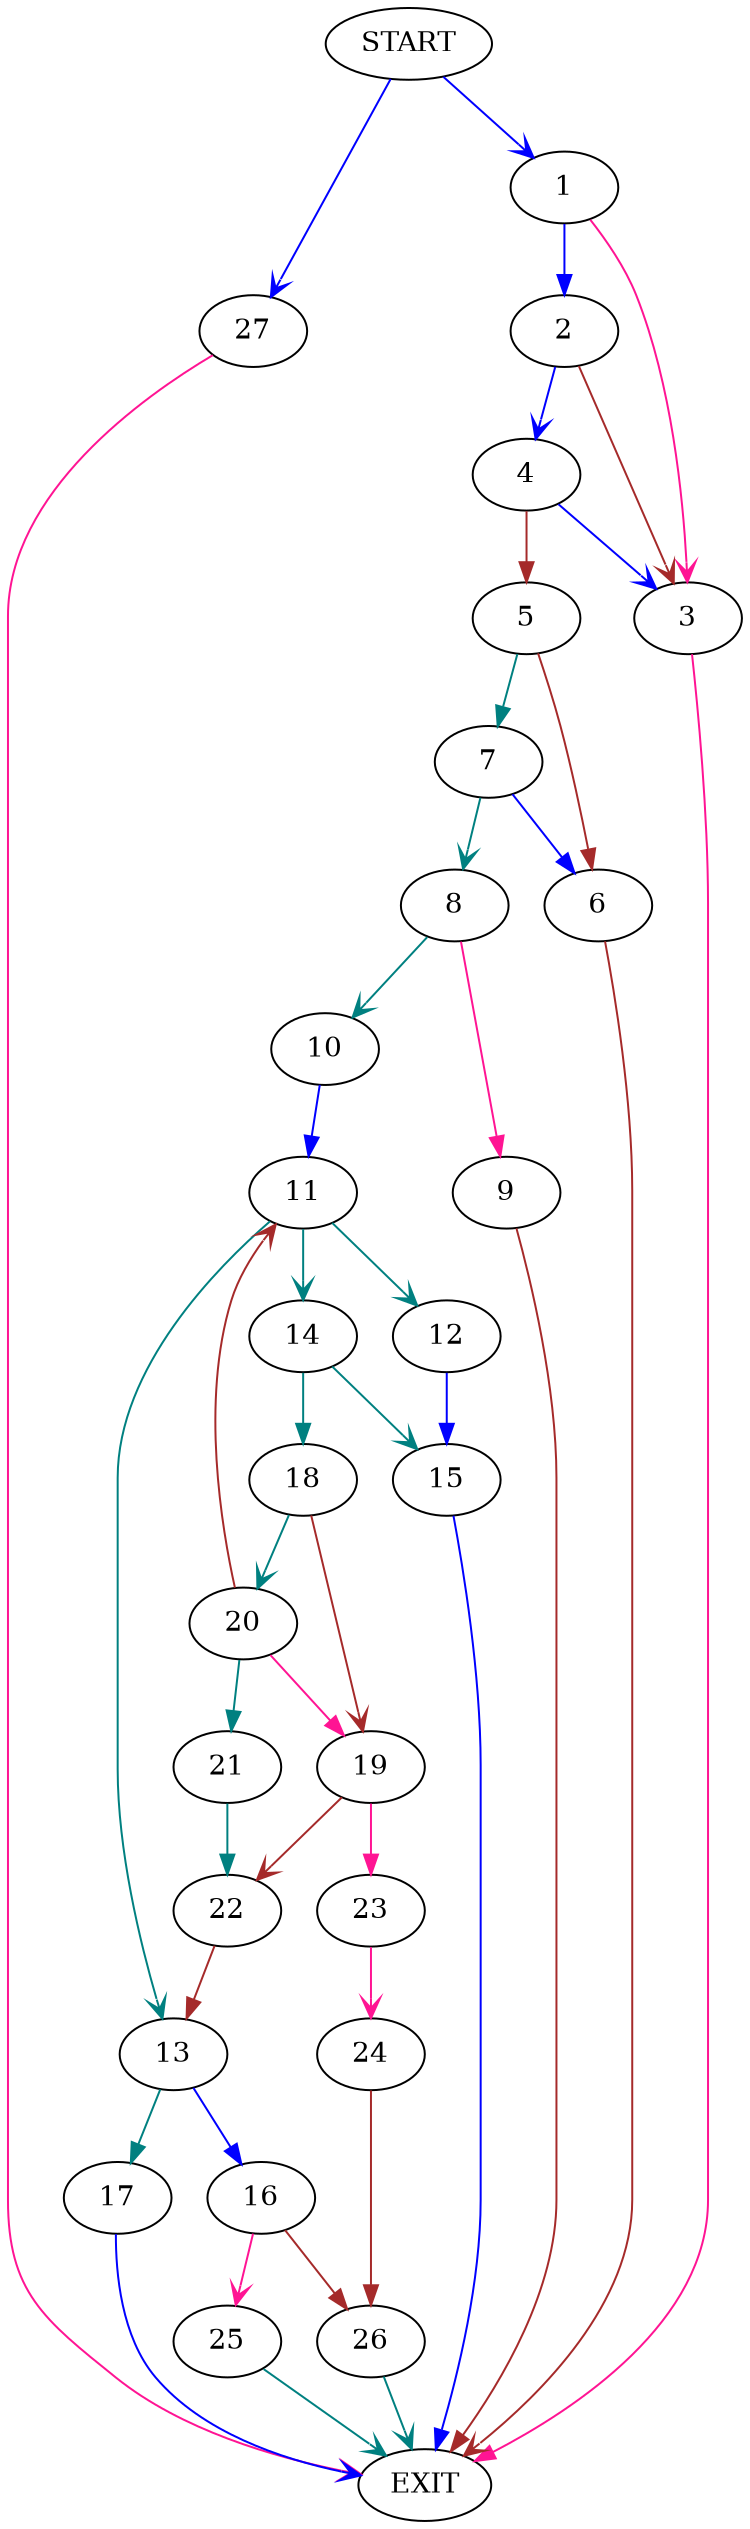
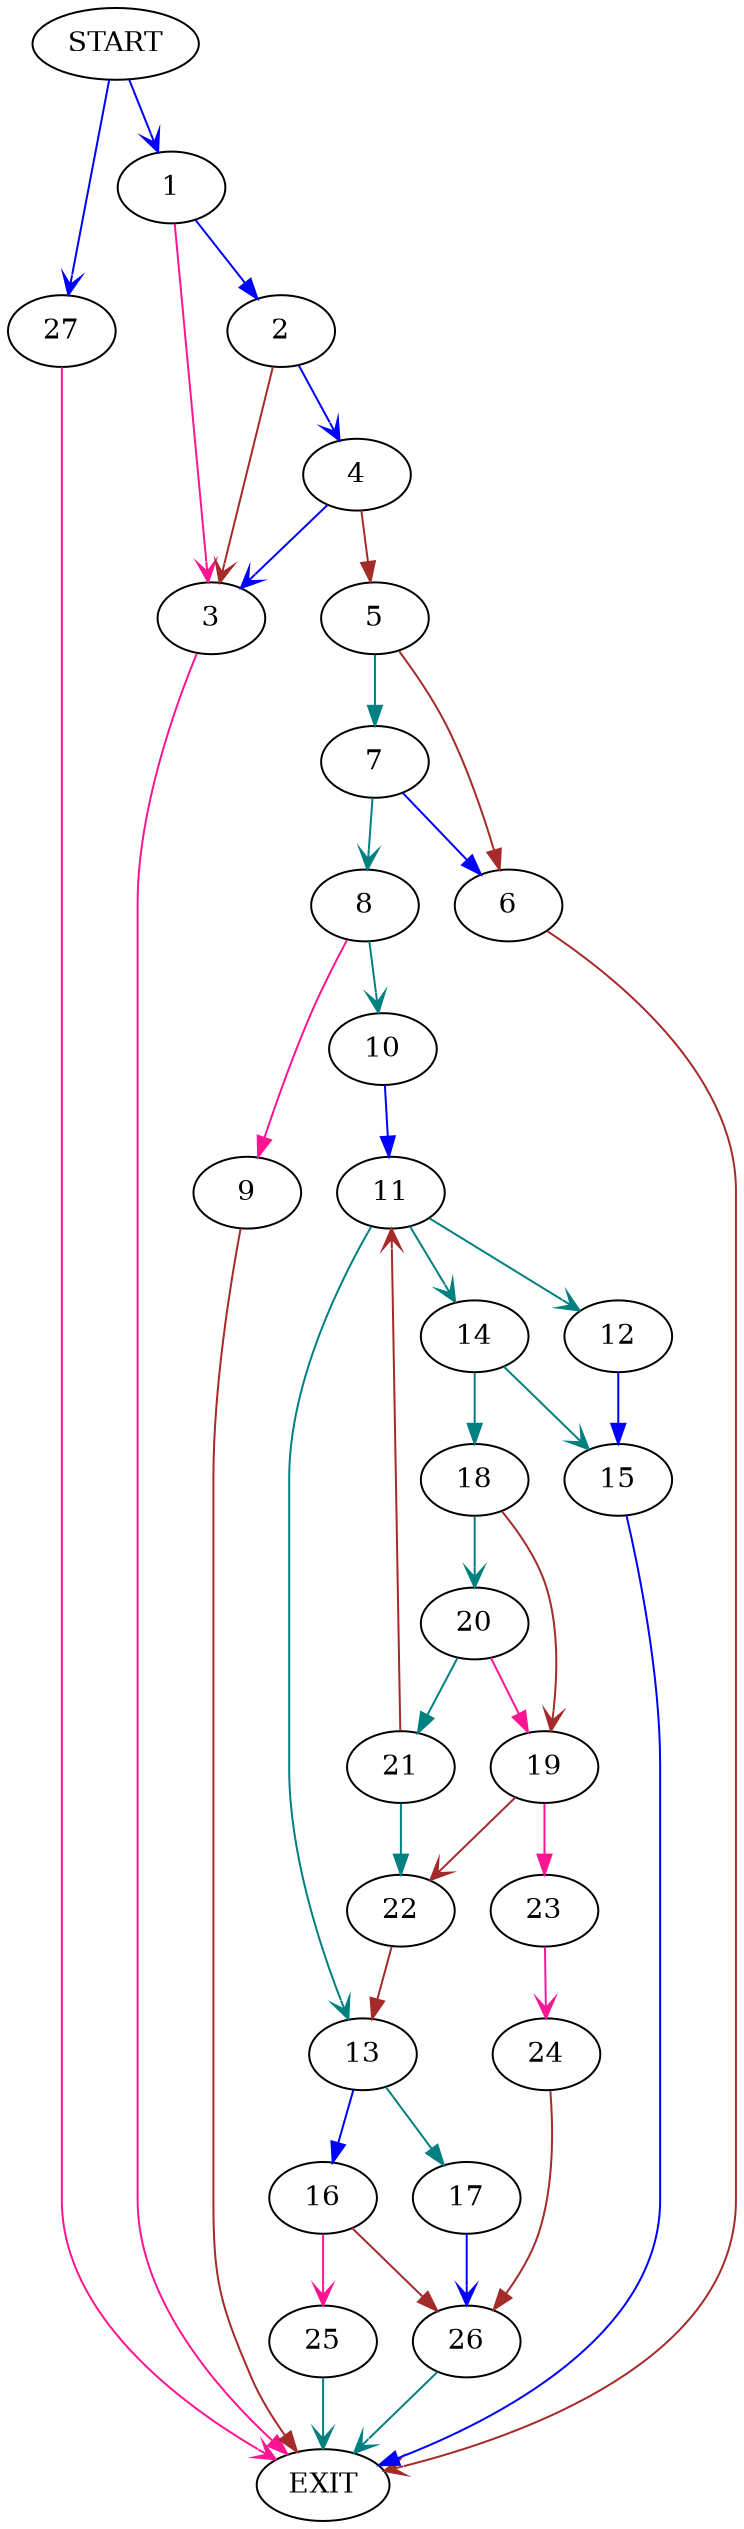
(216, 1410) -> (396, 1490)
(177, 2399) -> (467, 2260)
